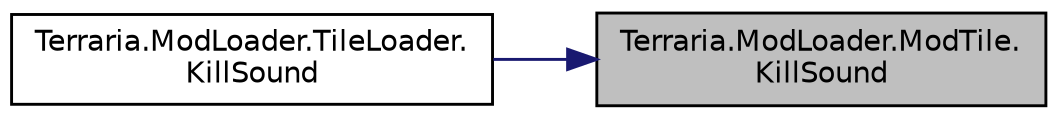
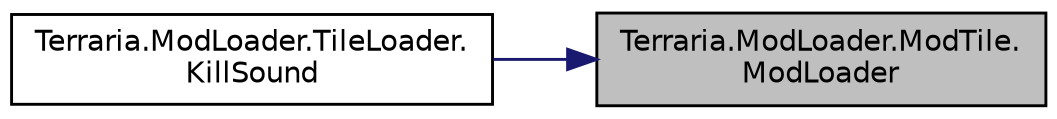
(821, 59) -> (821, 59)
